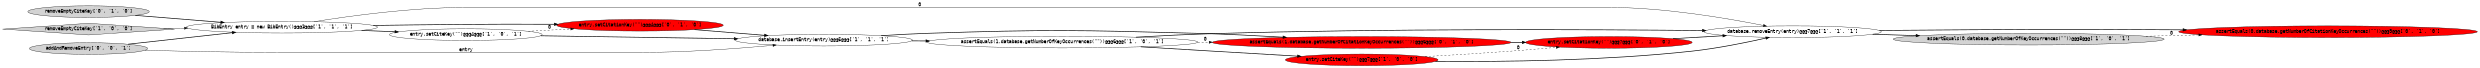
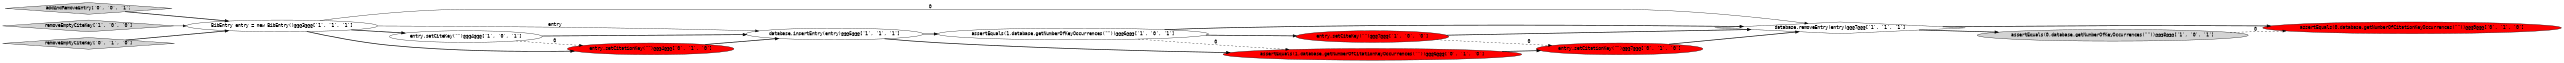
(89, 12) -> (89, 43)
(1793, 32) -> (1840, 28)
(89, 49) -> (89, 8)
(459, 52) -> (567, 27)
